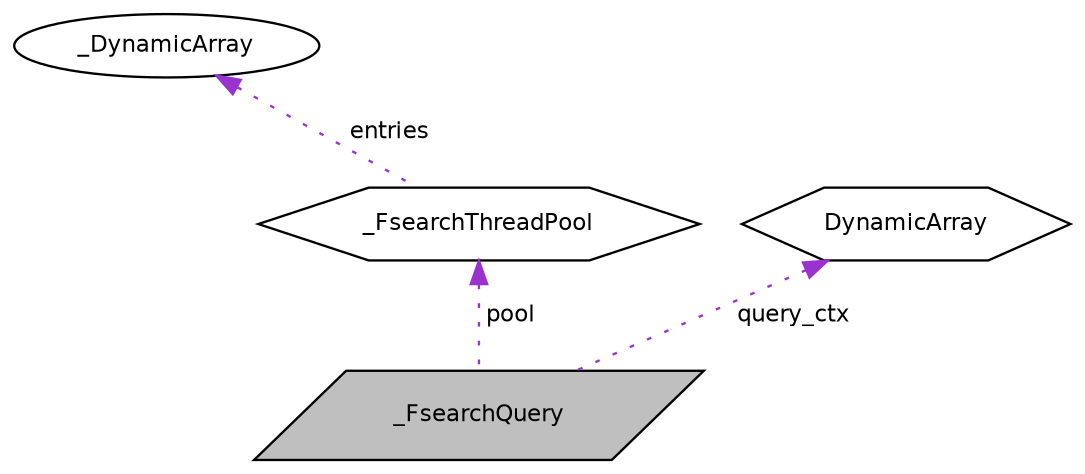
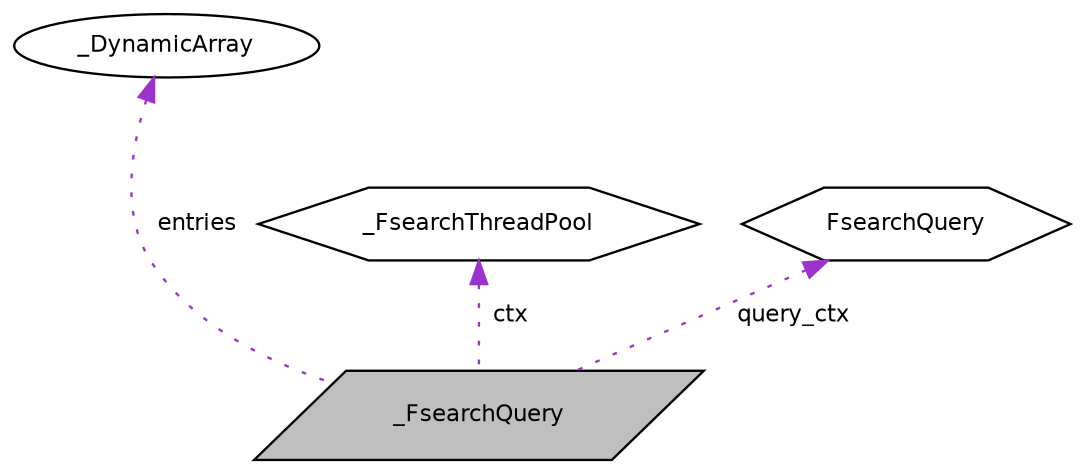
(327, 137) -> (169, 286)
(906, 224) -> (906, 224)
(508, 316) -> (508, 316)
